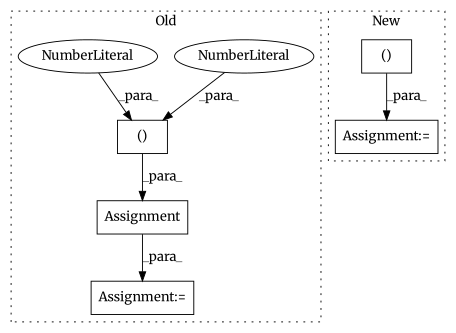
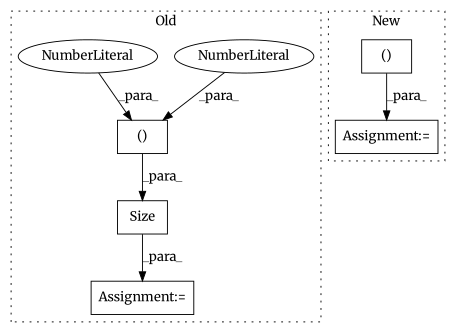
(142, 217) -> (142, 217)
